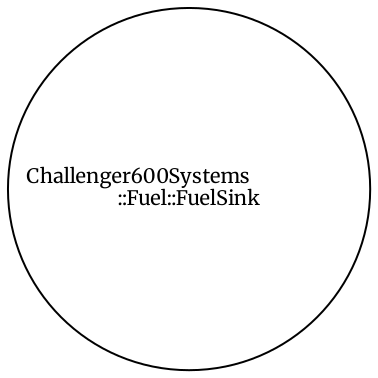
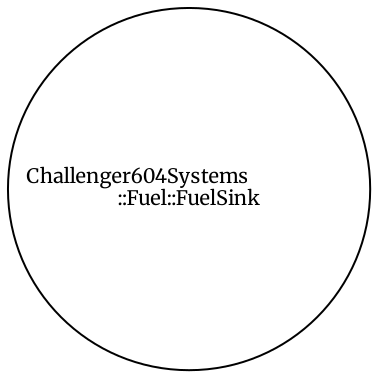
(189, 189) -> (189, 189)
